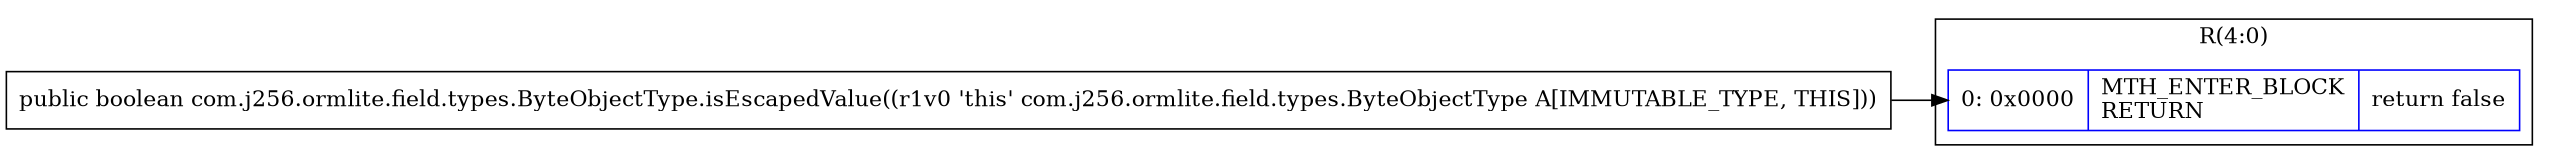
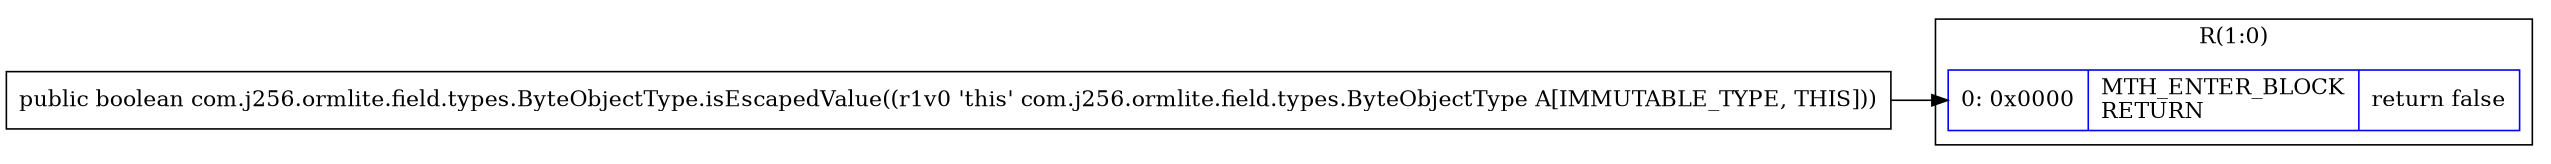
(2234, 37) -> (2234, 37)
